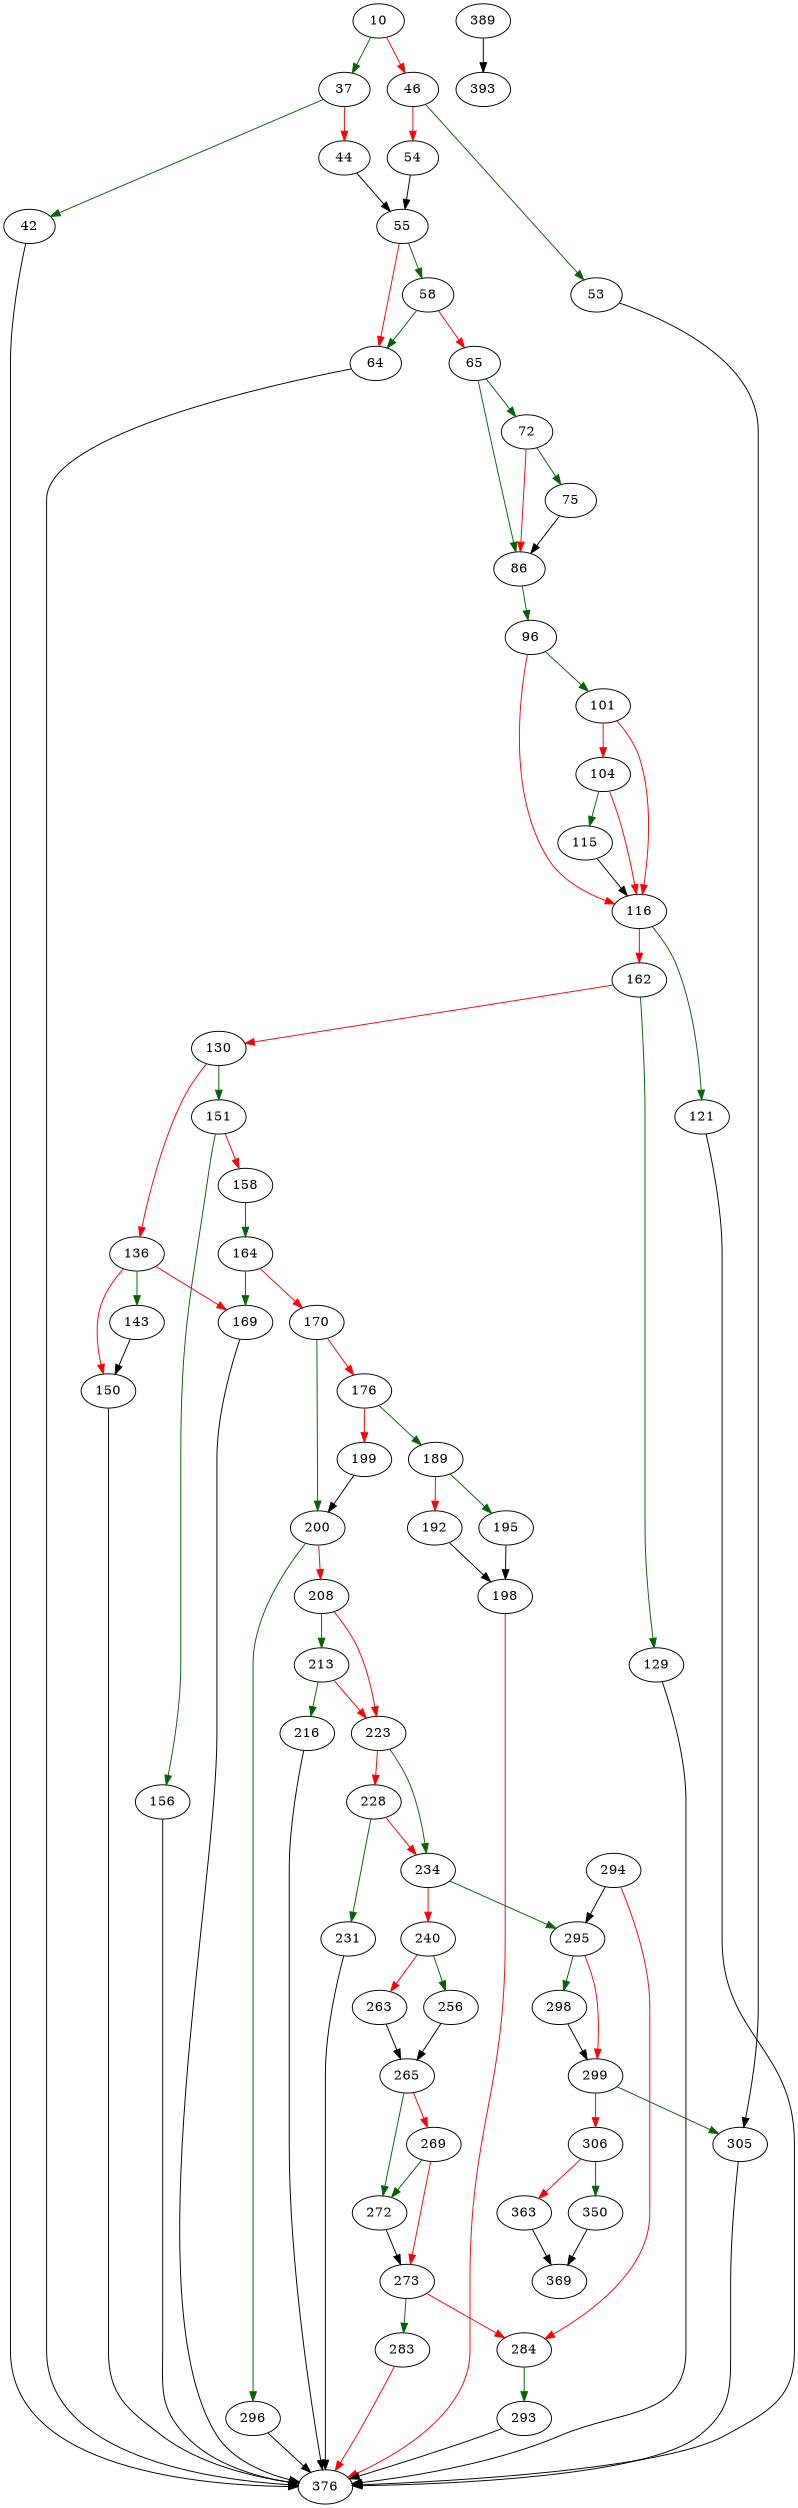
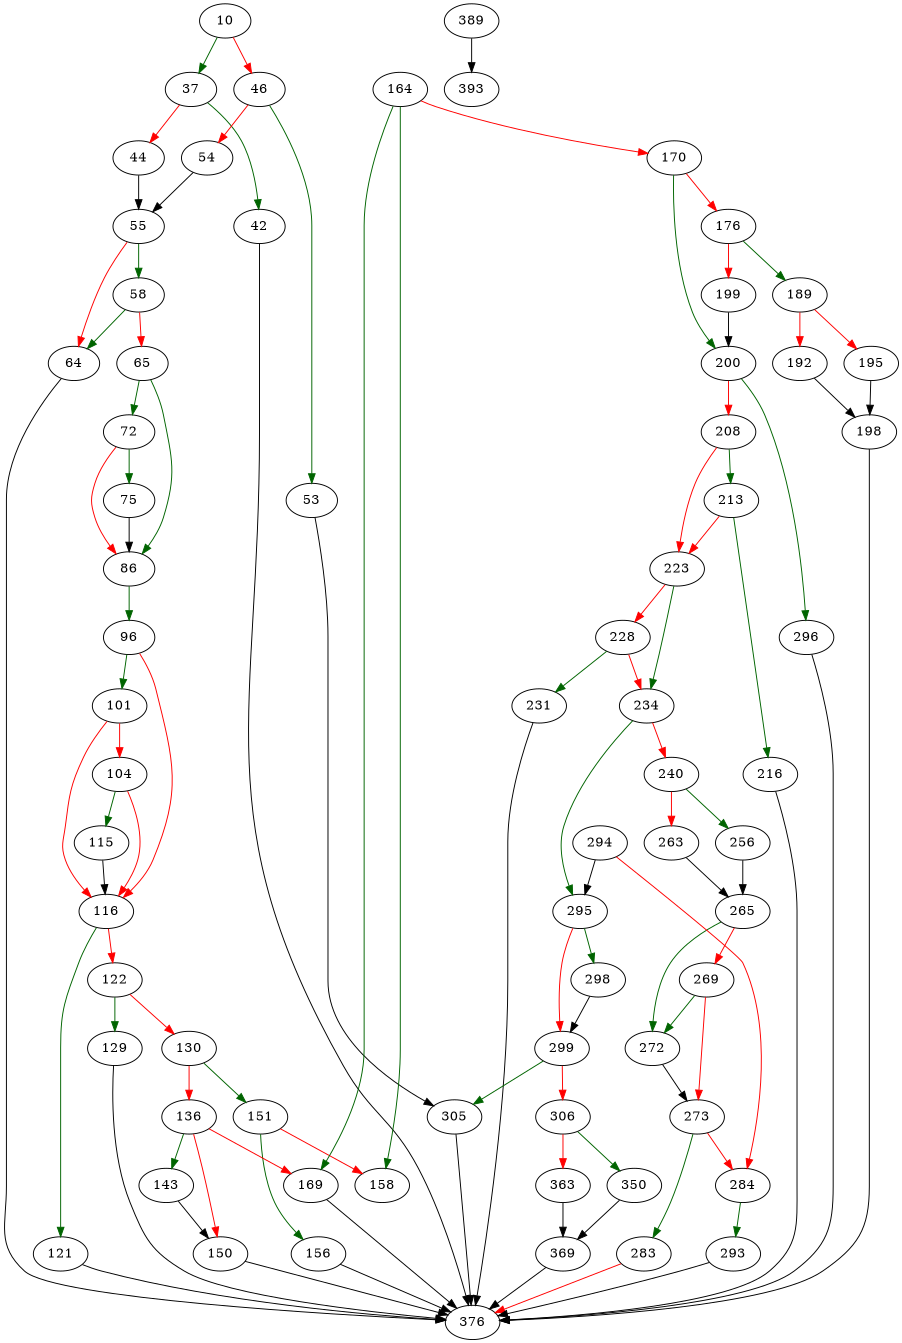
(639, 980) -> (115, 980)
(245, 1215) -> (400, 633)
none -> (522, 1285)
(467, 1490) -> (832, 326)
(495, 2071) -> (869, 1028)
